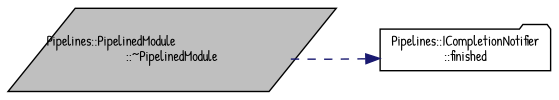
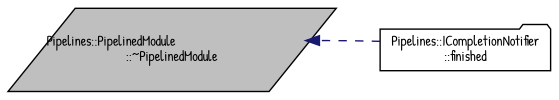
(328, 59) -> (350, 41)
